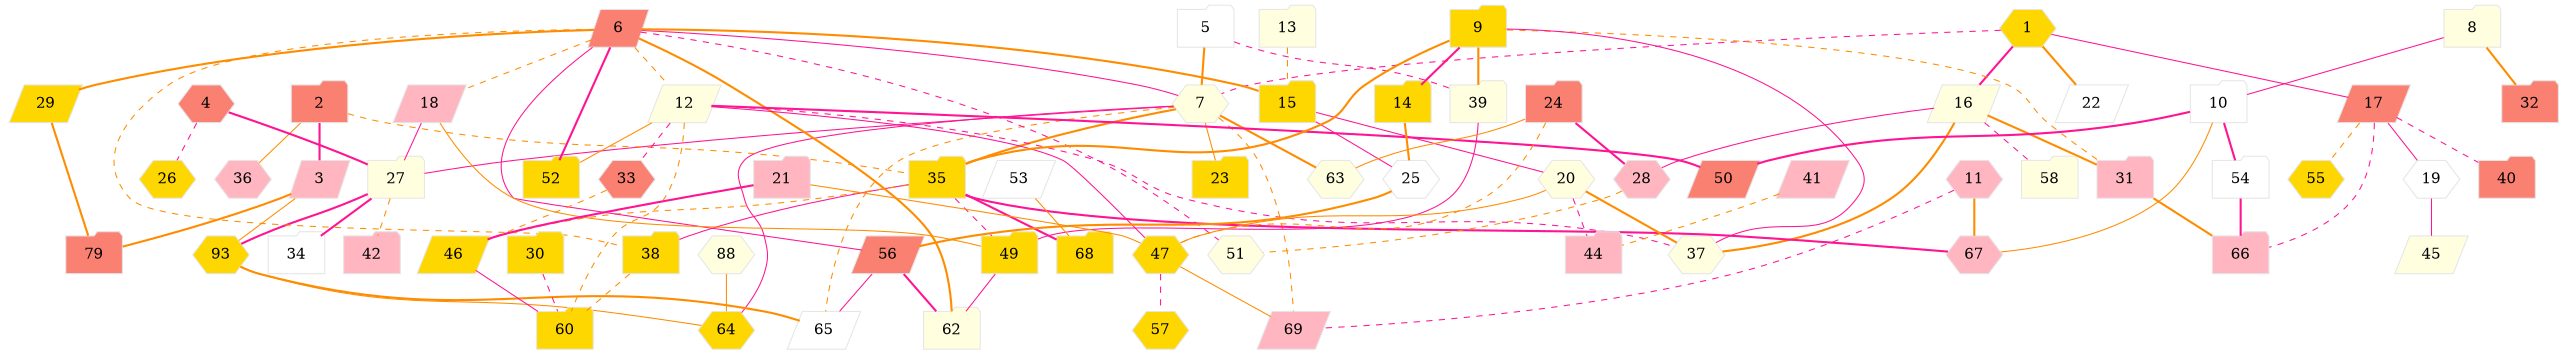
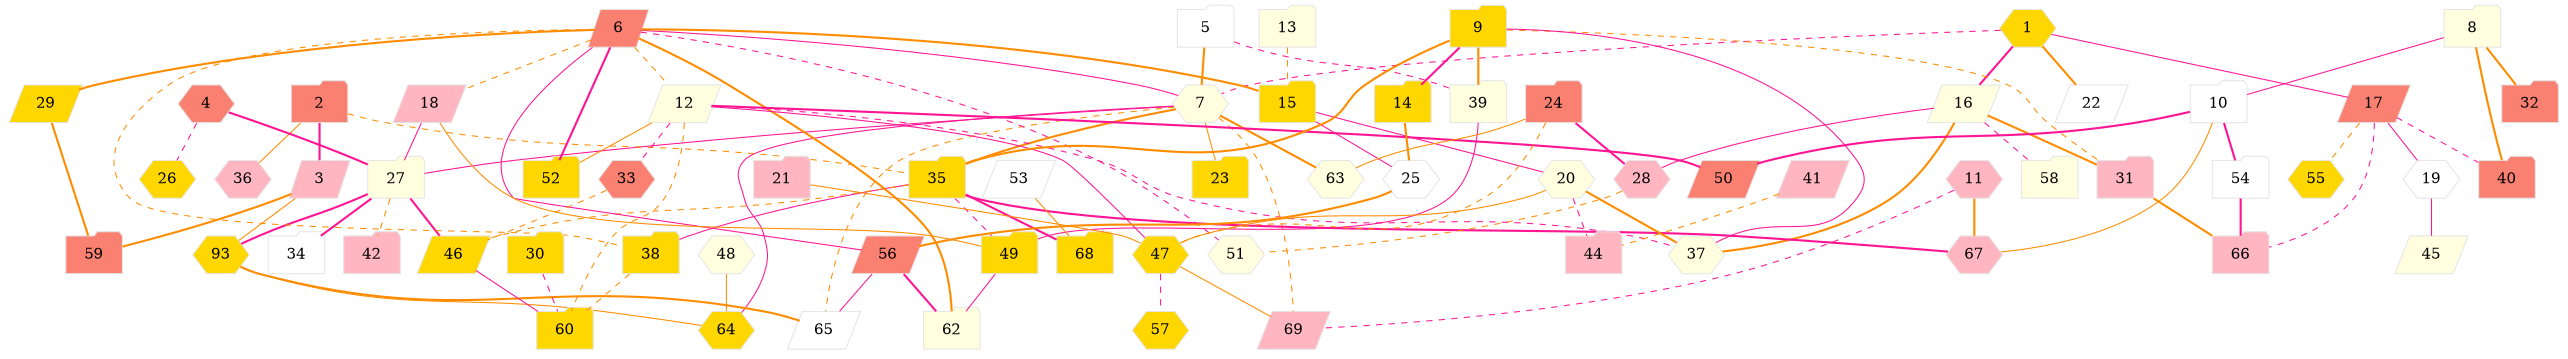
none -> (2488, 104)
(640, 206) -> (425, 217)
(94, 255) -> (94, 255)
(726, 255) -> (726, 255)
